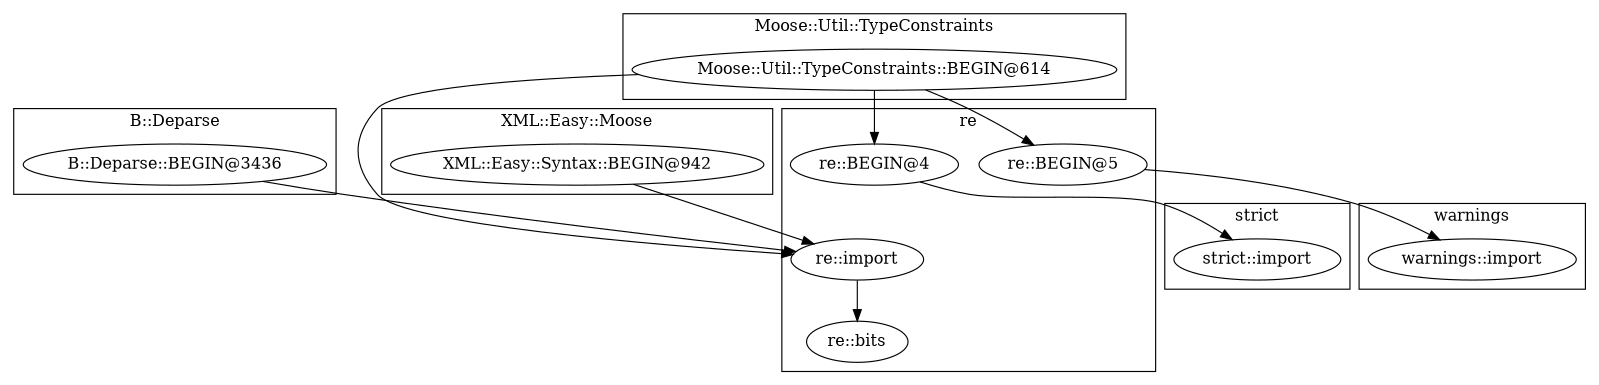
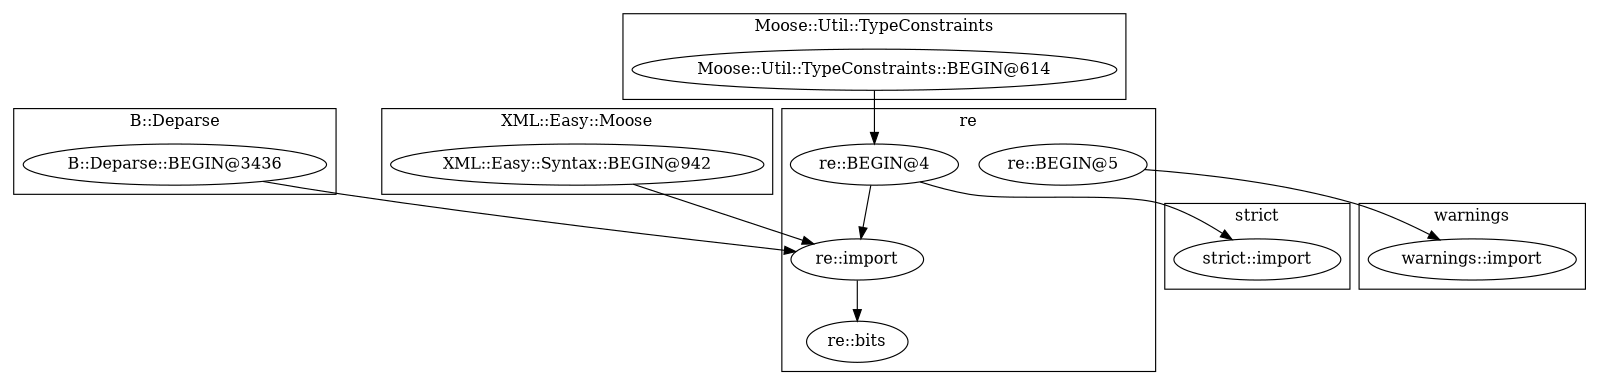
(983, 116) -> none
(369, 183) -> (867, 206)
